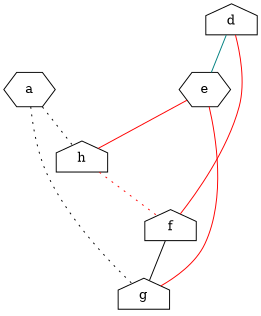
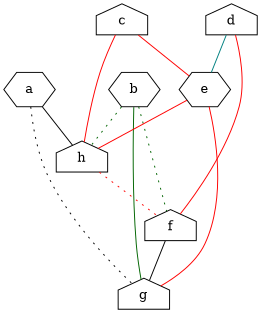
none -> (122, 21)
none -> (134, 90)
(58, 126) -> (58, 126)
